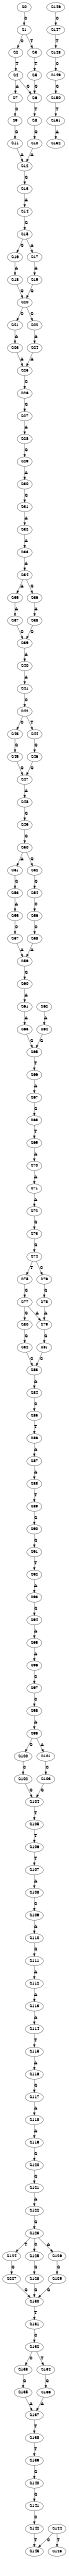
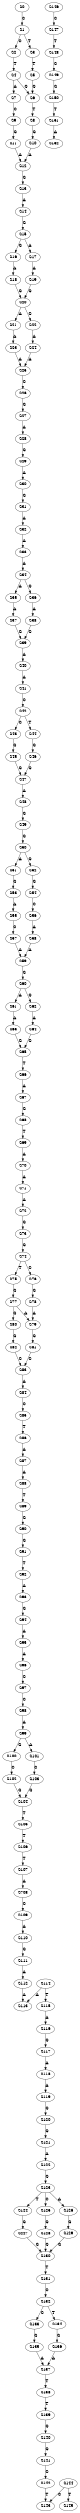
(22, 314) -> (20, 314)
(36, 927) -> (34, 927)
none -> (27, 994)
(34, 1893) -> (23, 1893)
(34, 2016) -> (35, 1994)
